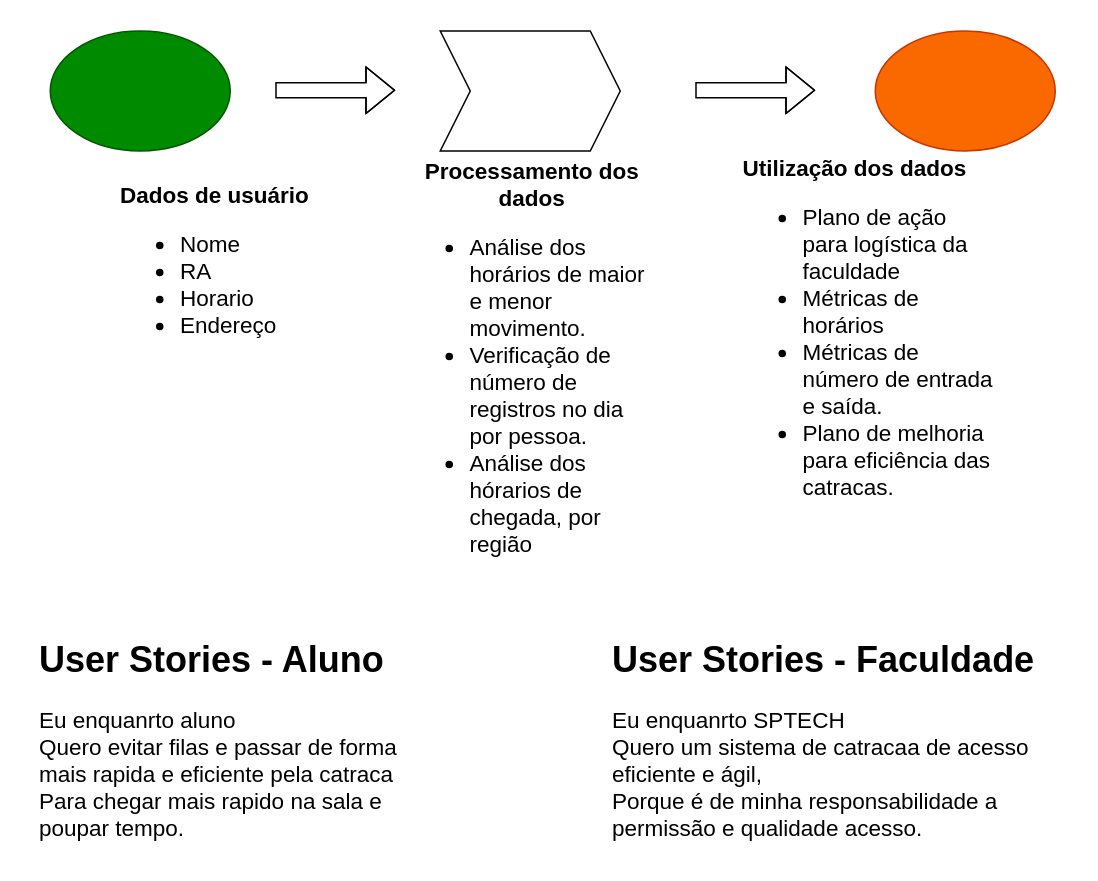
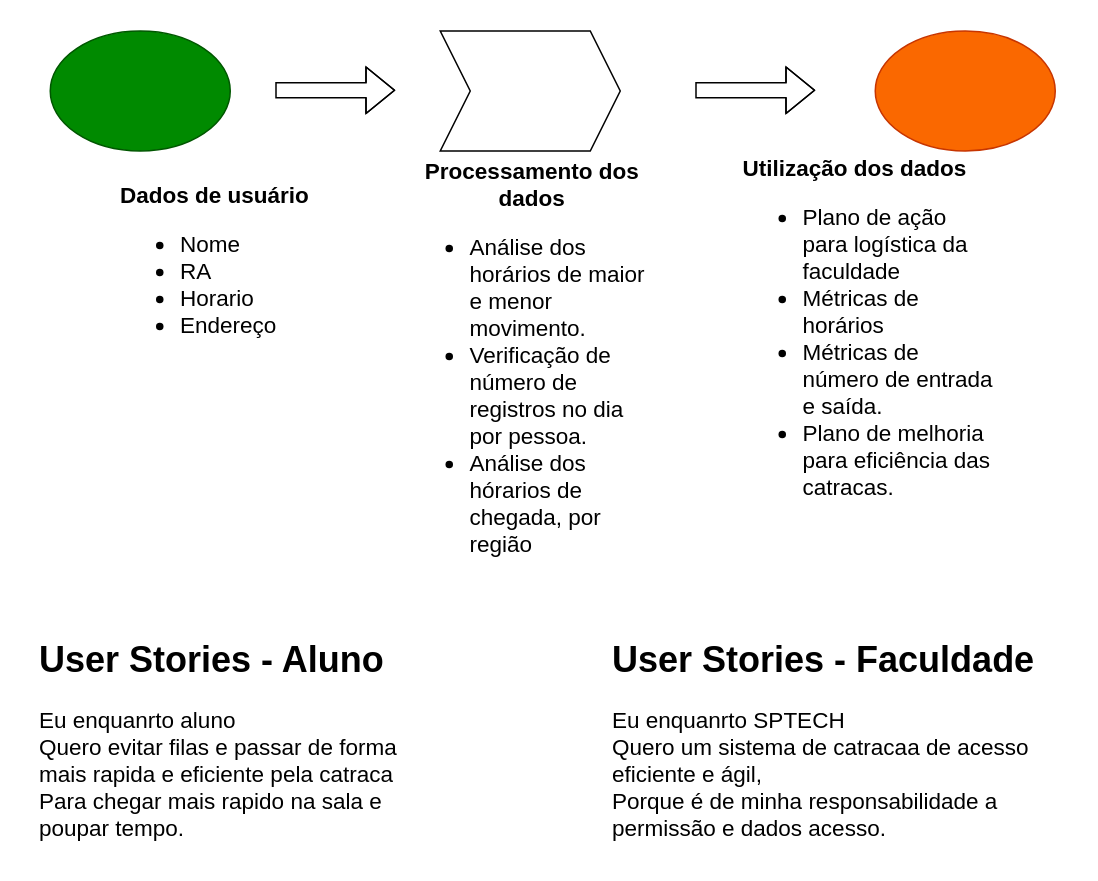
(837, 681) -> (837, 681)
